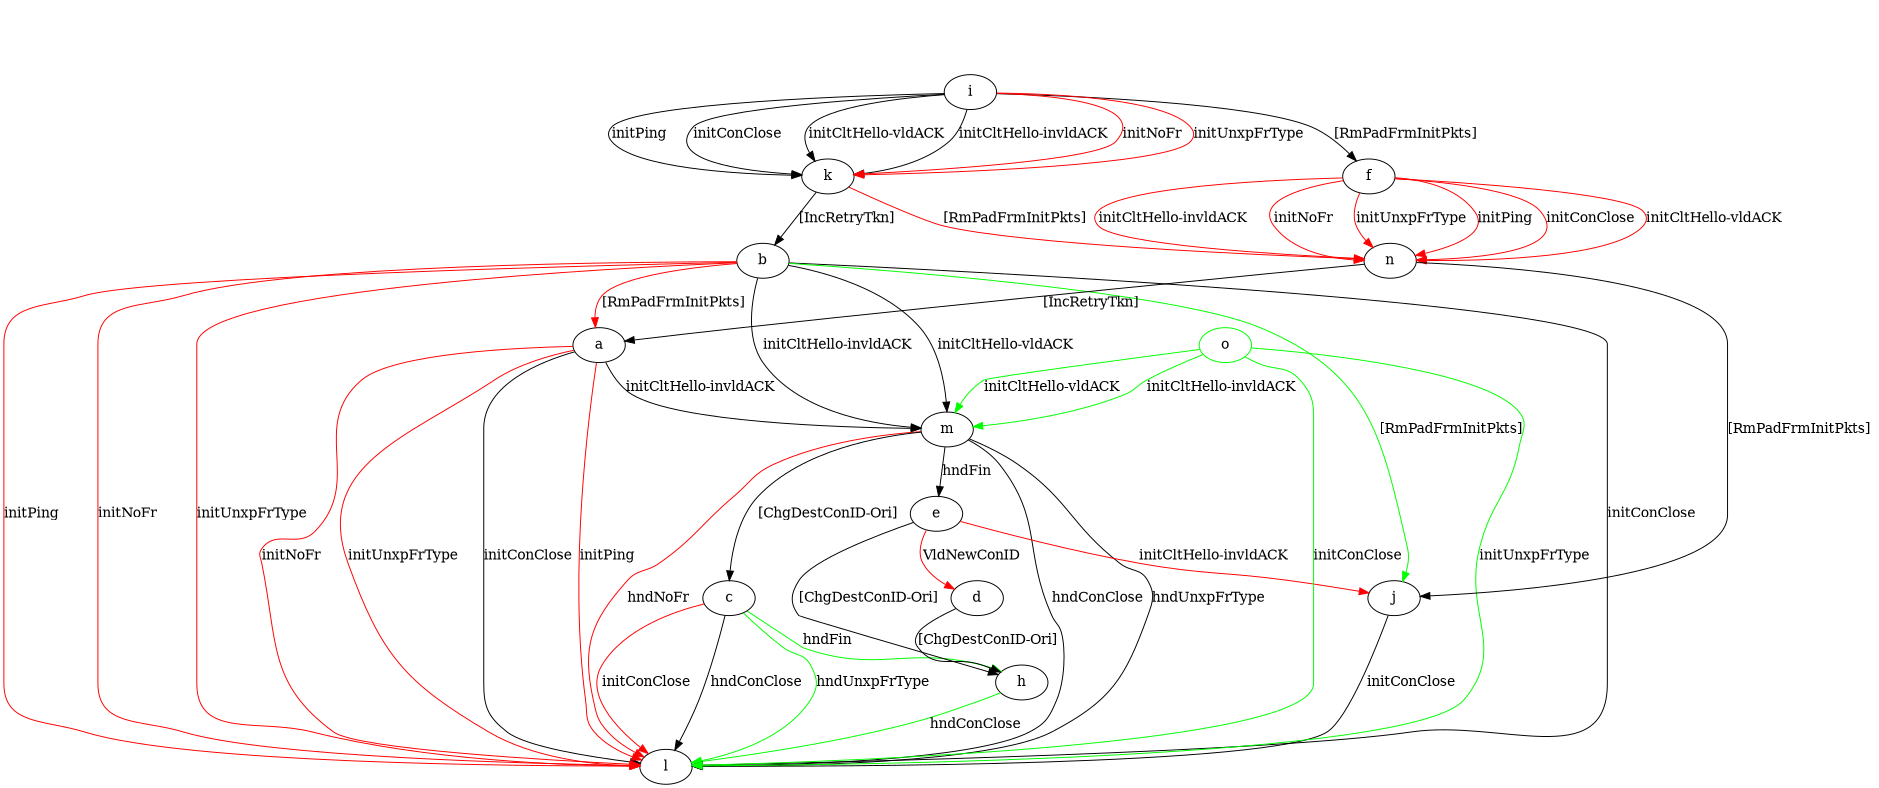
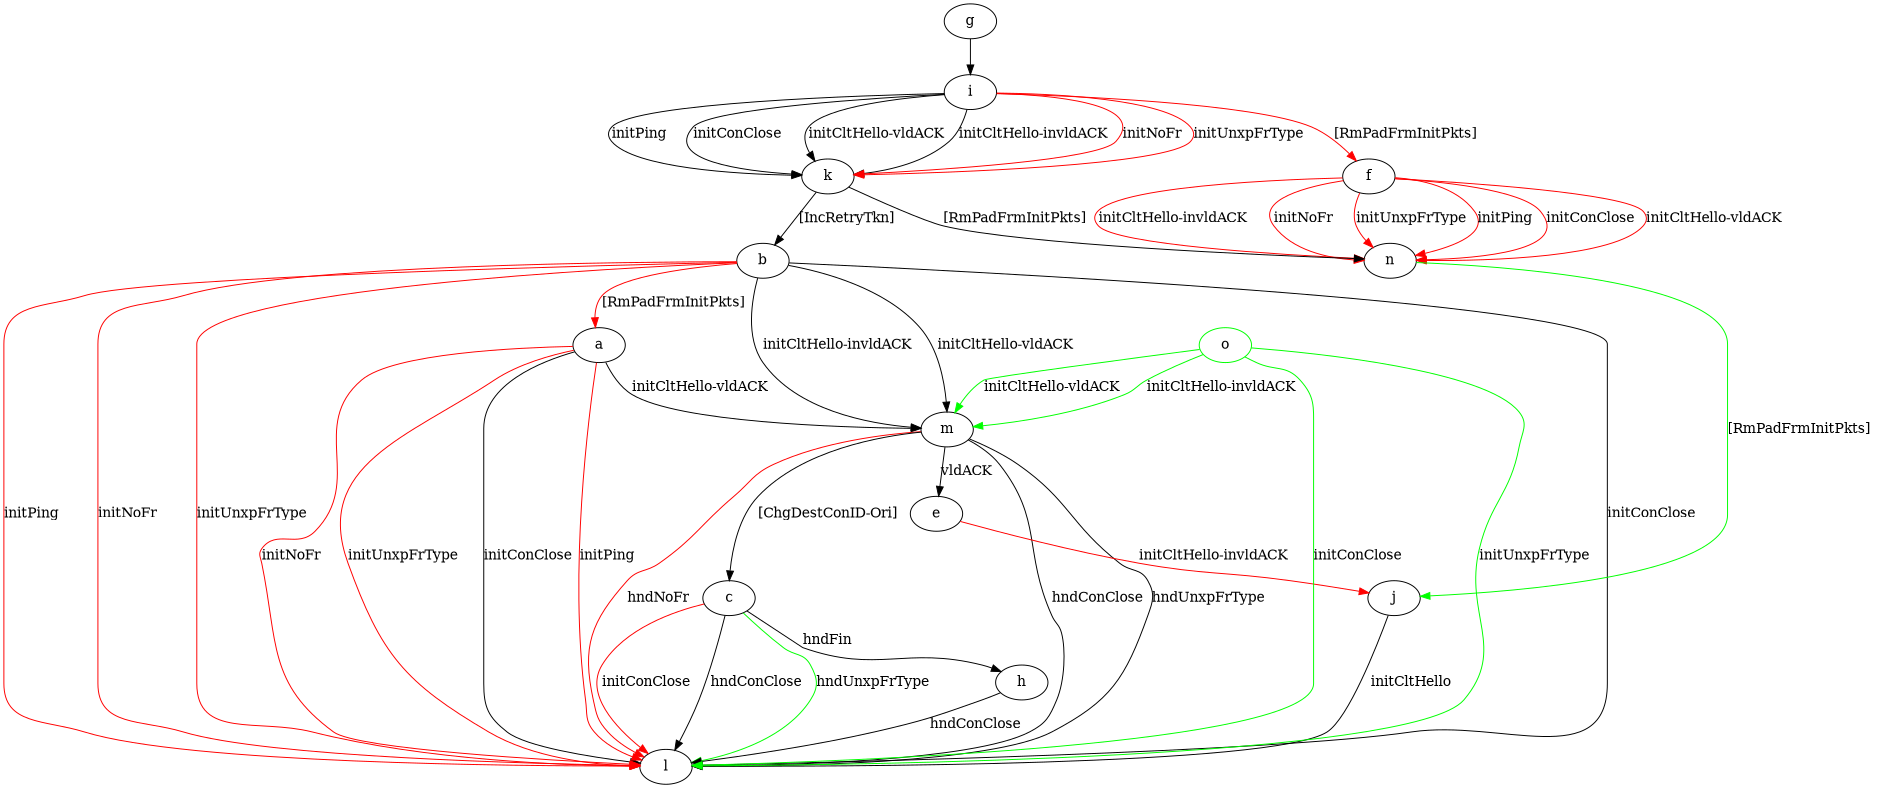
none -> (970, 21)
(1179, 104) -> (1179, 104)
(1097, 245) -> (1097, 245)
(999, 301) -> none
(1177, 306) -> none
(702, 387) -> (702, 387)
(1728, 423) -> (1728, 423)
(969, 472) -> (969, 472)
(977, 598) -> none
(813, 620) -> none
(864, 659) -> (864, 659)
(1413, 682) -> (1413, 682)
(853, 737) -> (853, 737)
